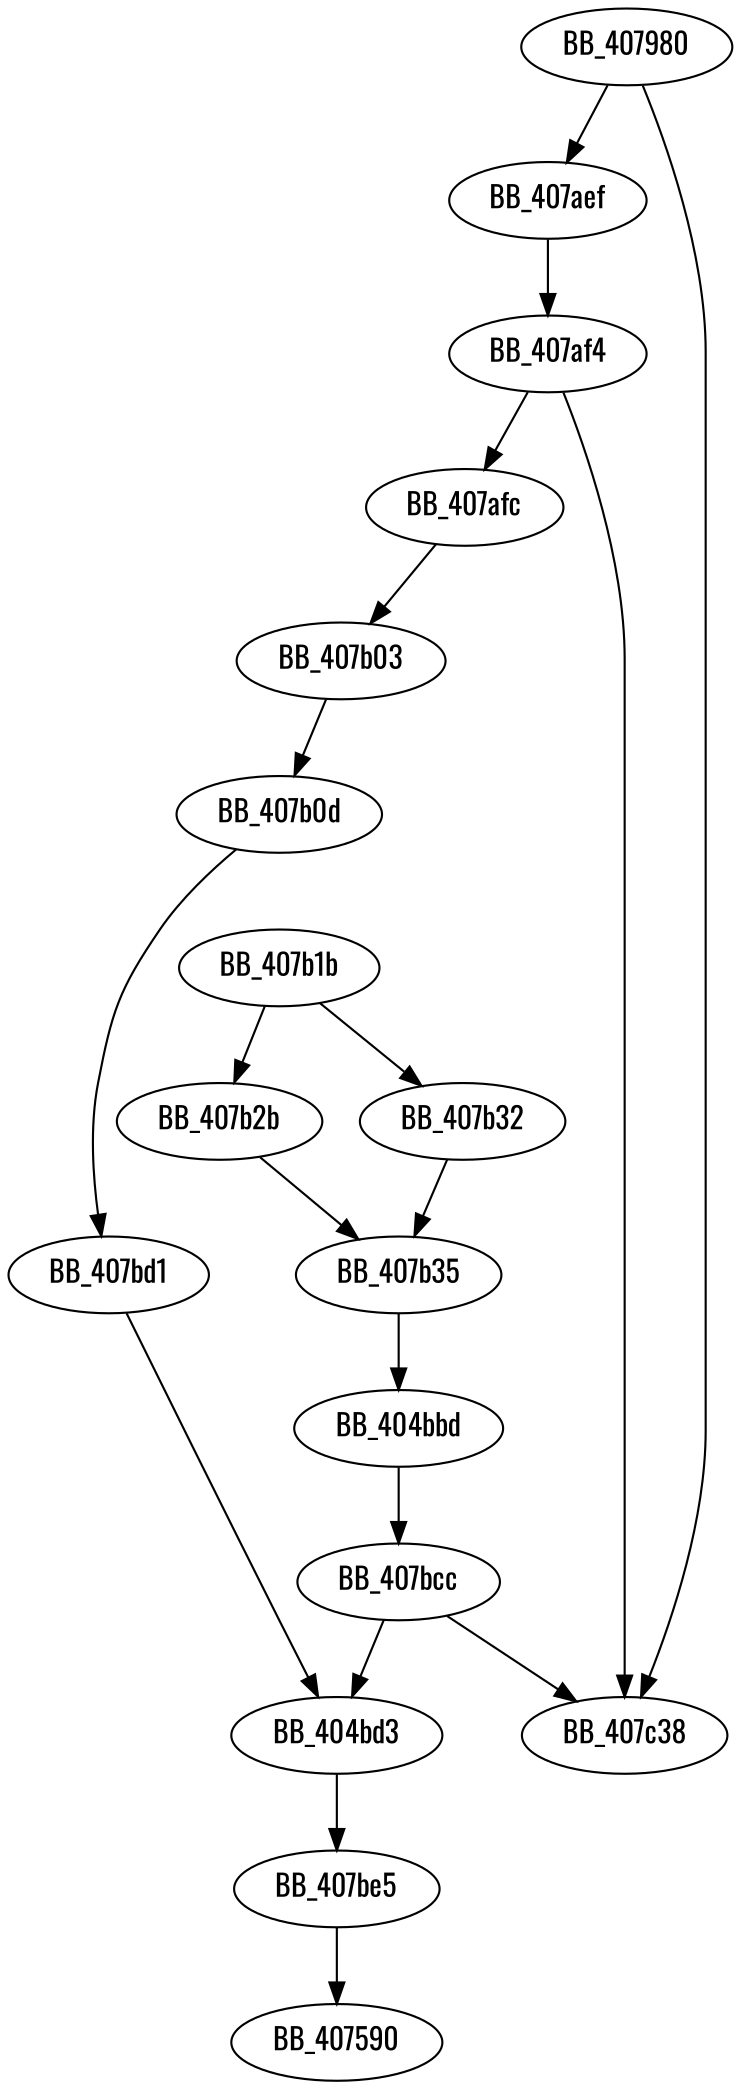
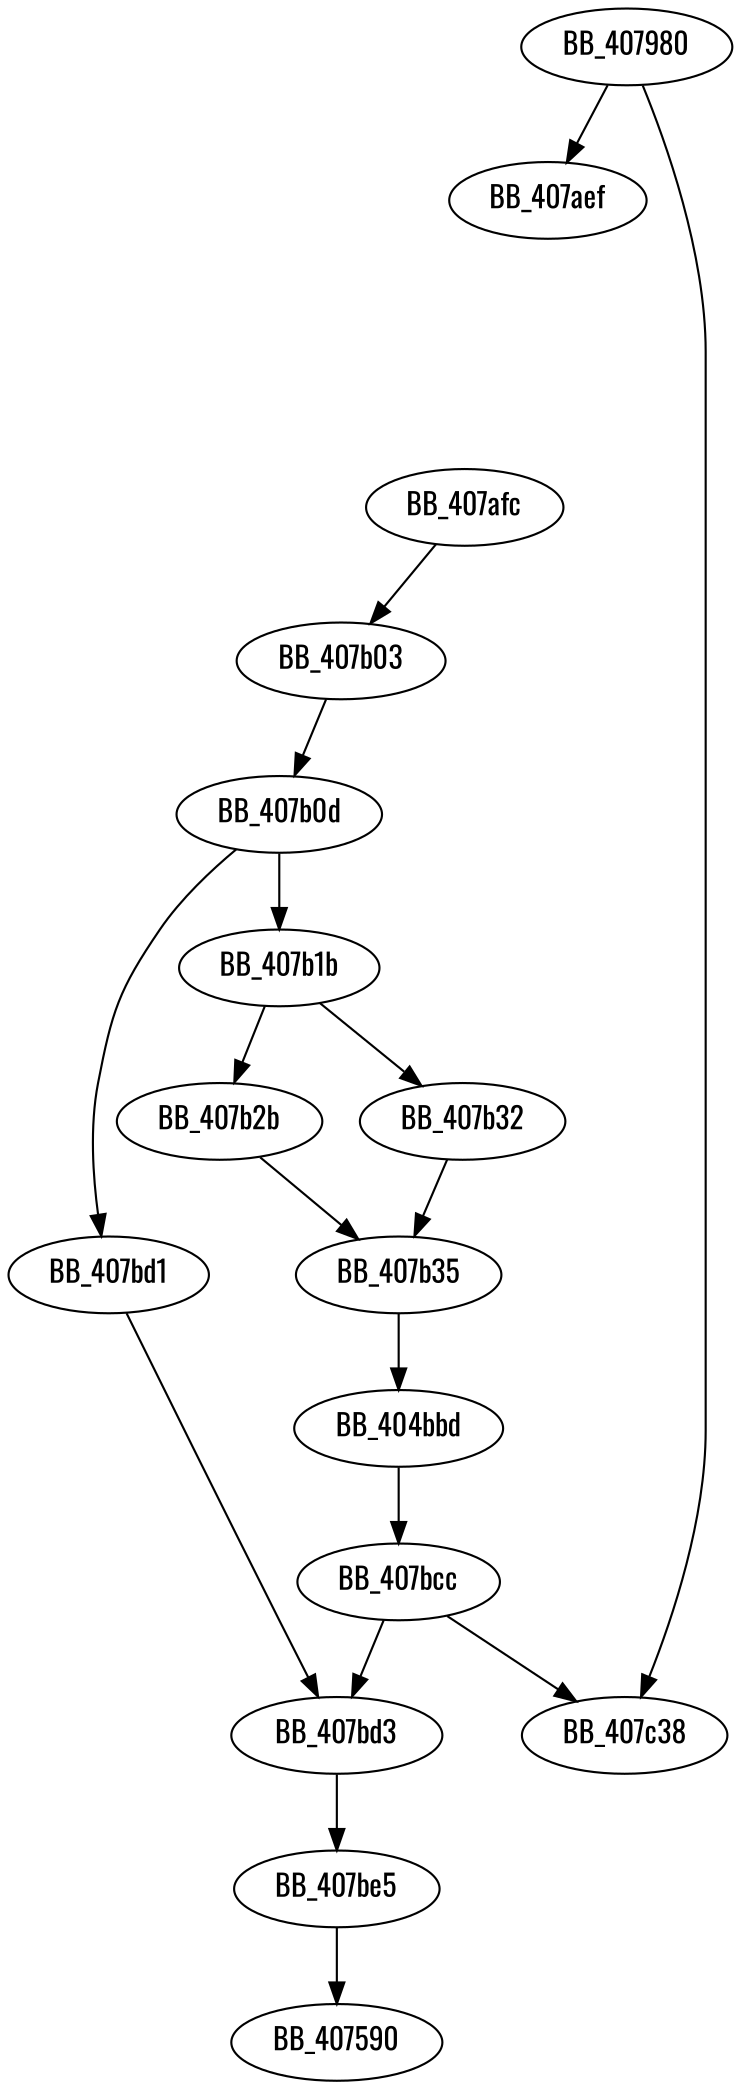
(548, 354) -> none
none -> (279, 881)
(337, 1735) -> (337, 1735)
